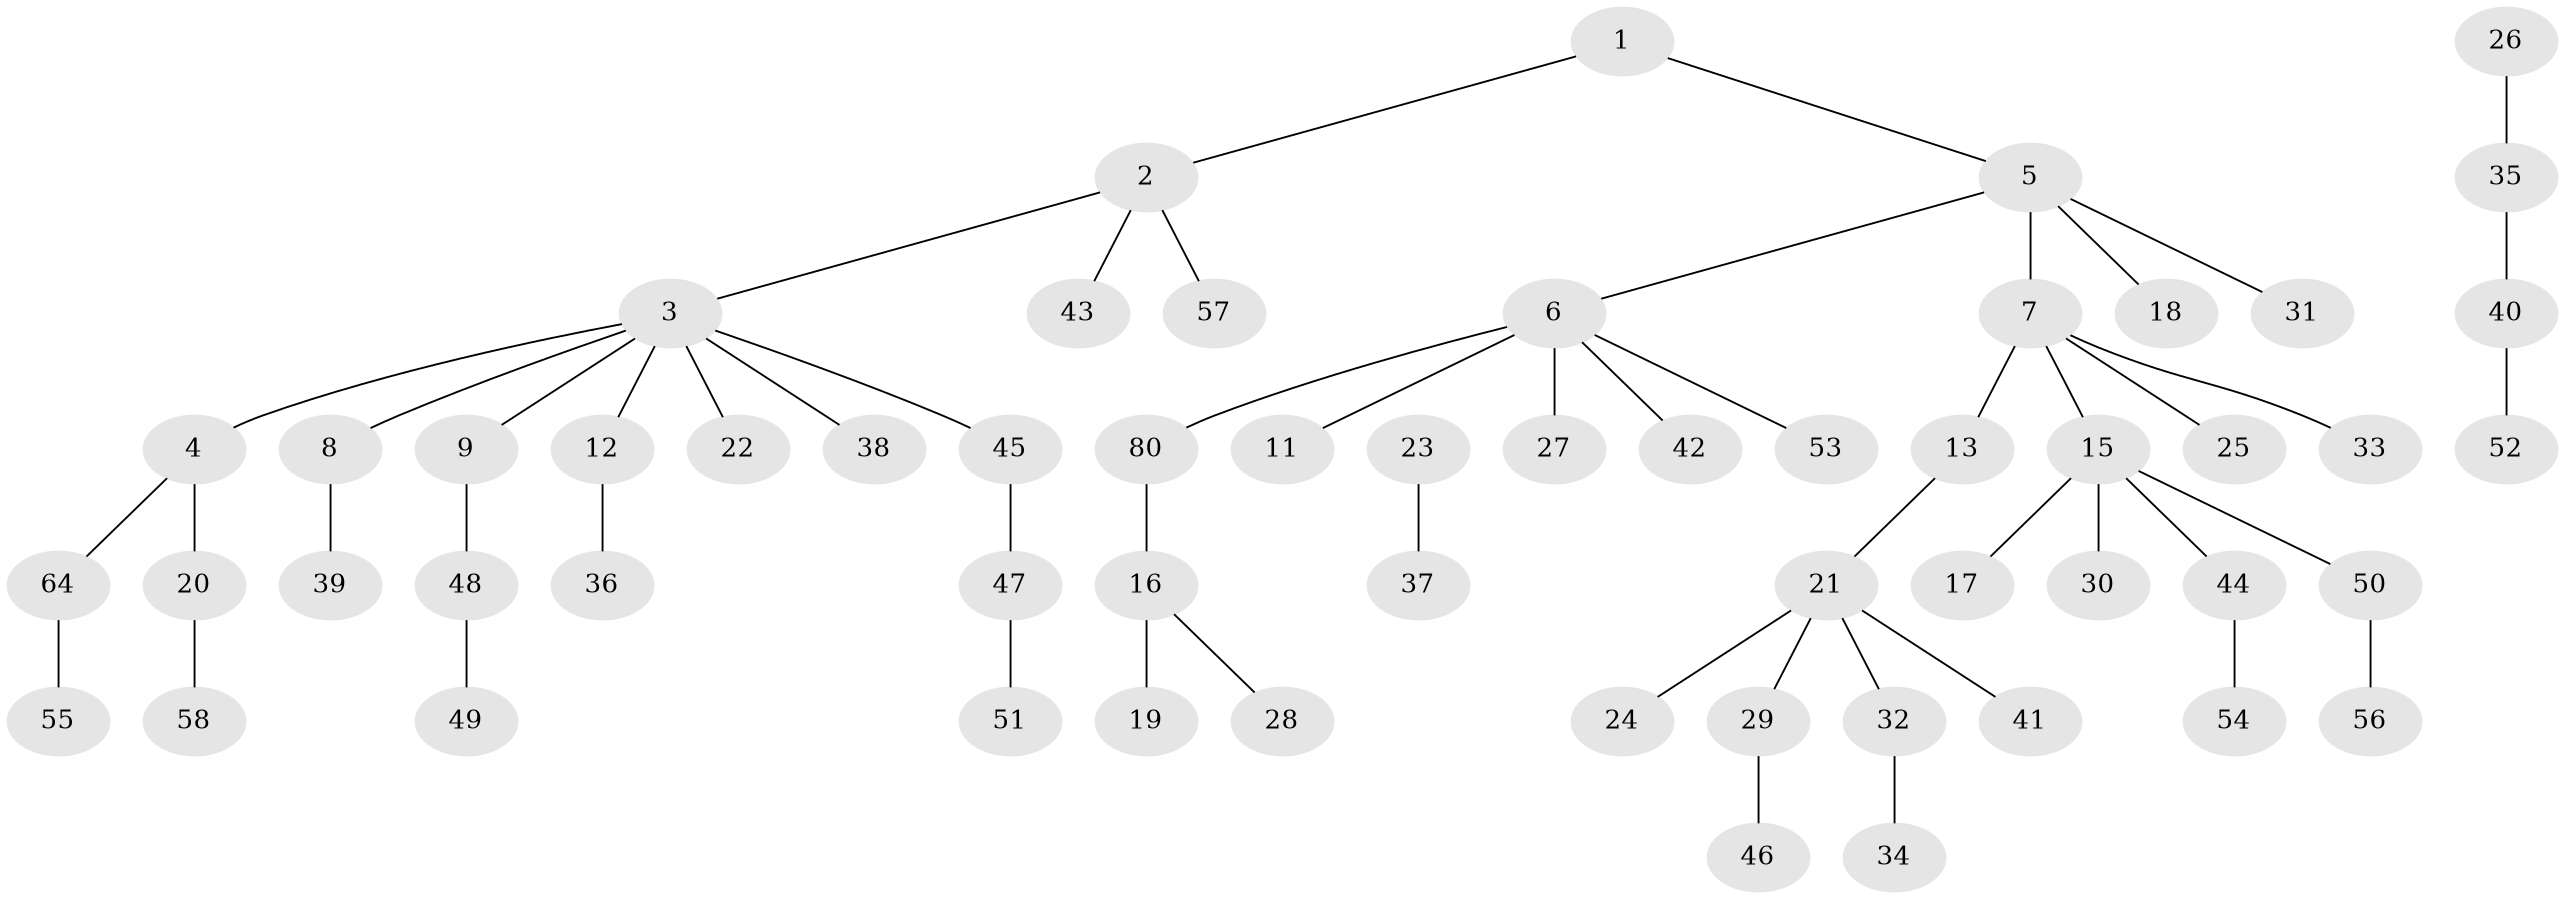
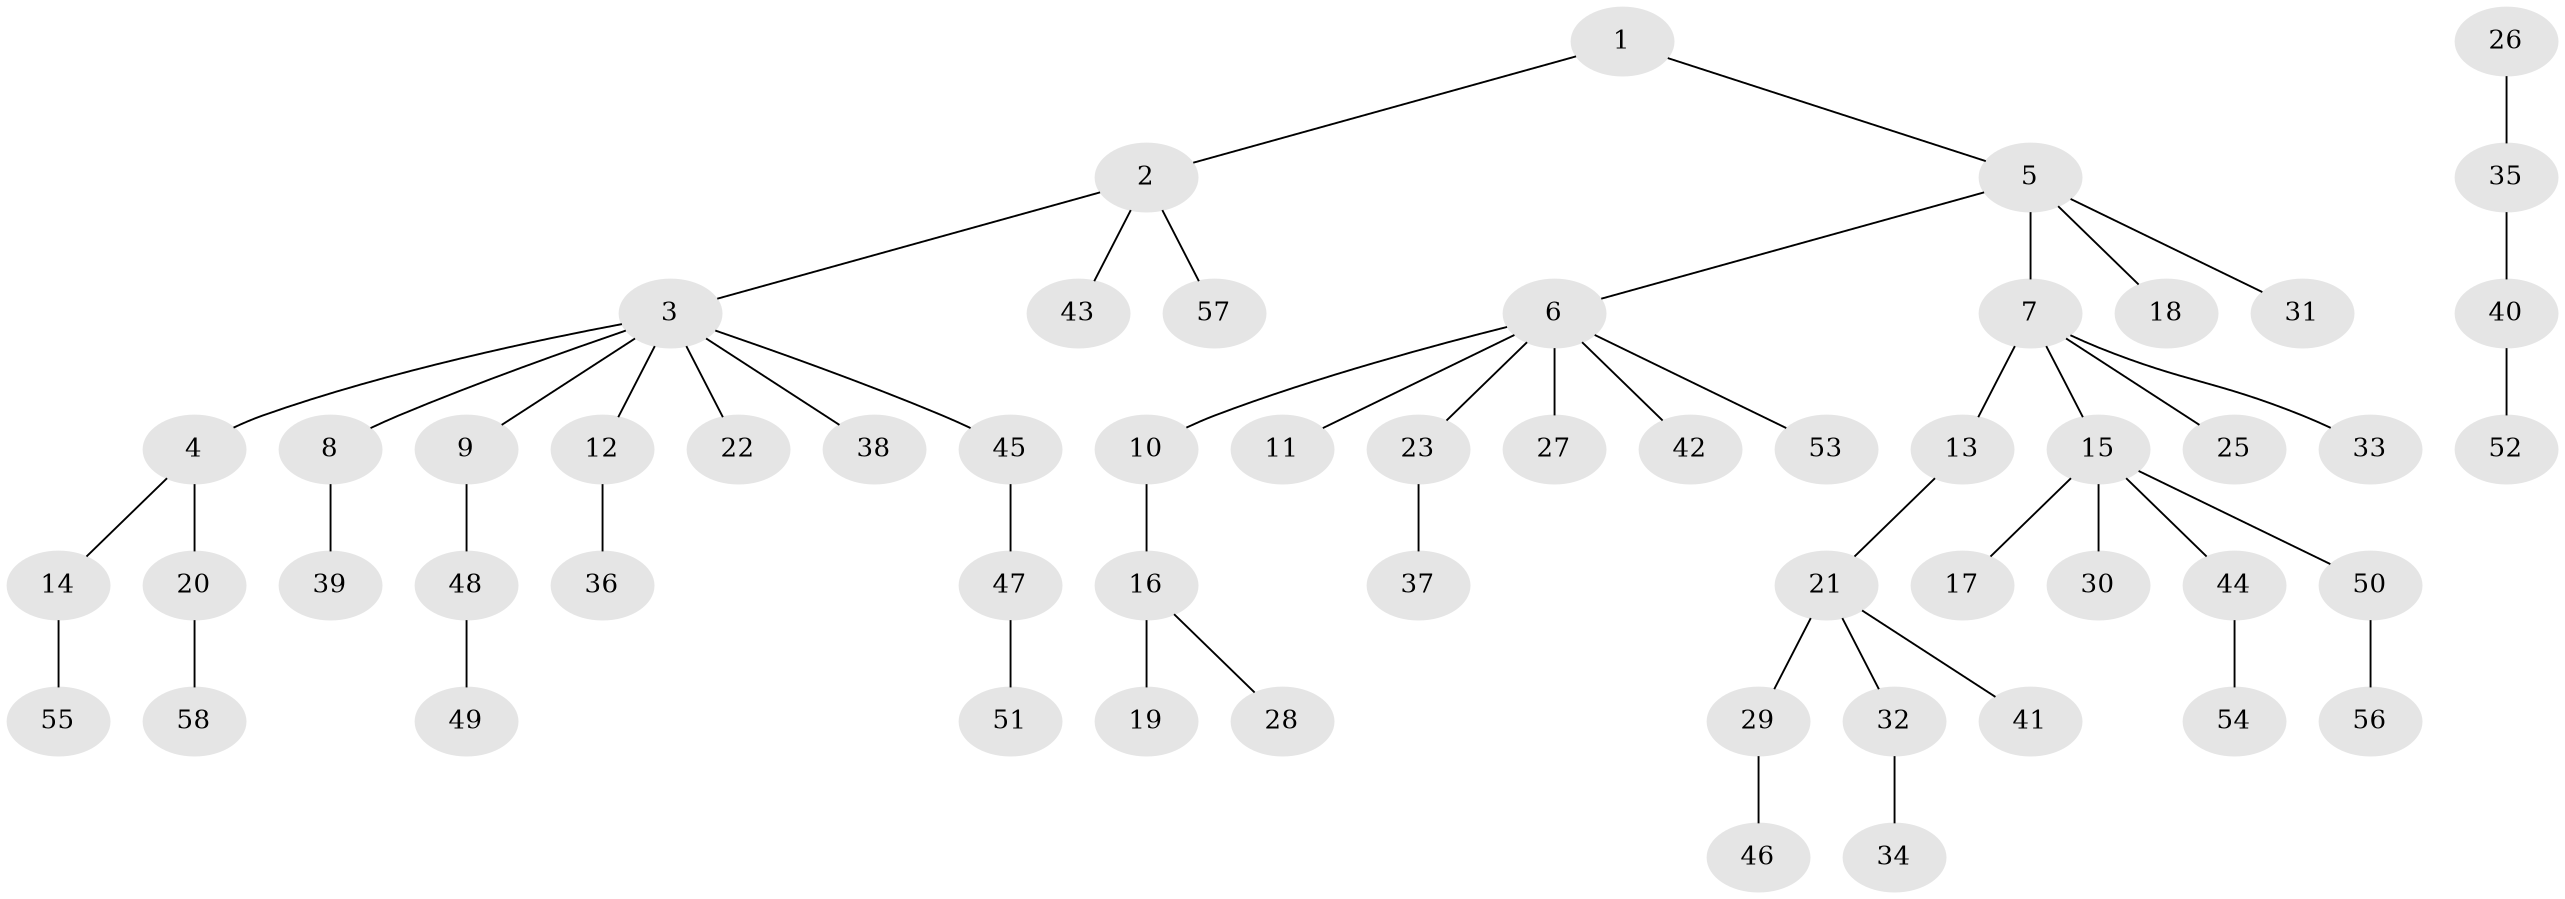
none -> (1487, 381)
(1147, 450) -> (1147, 450)
(59, 586) -> (59, 586)
(1623, 722) -> none
